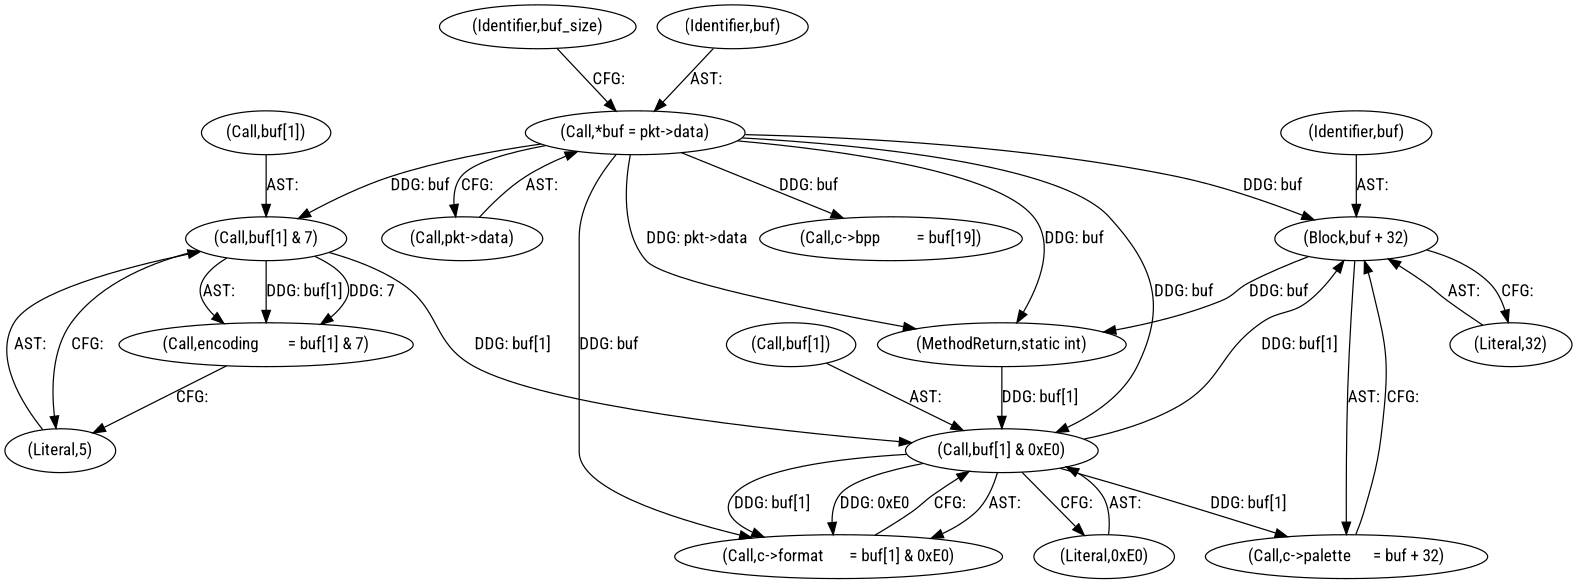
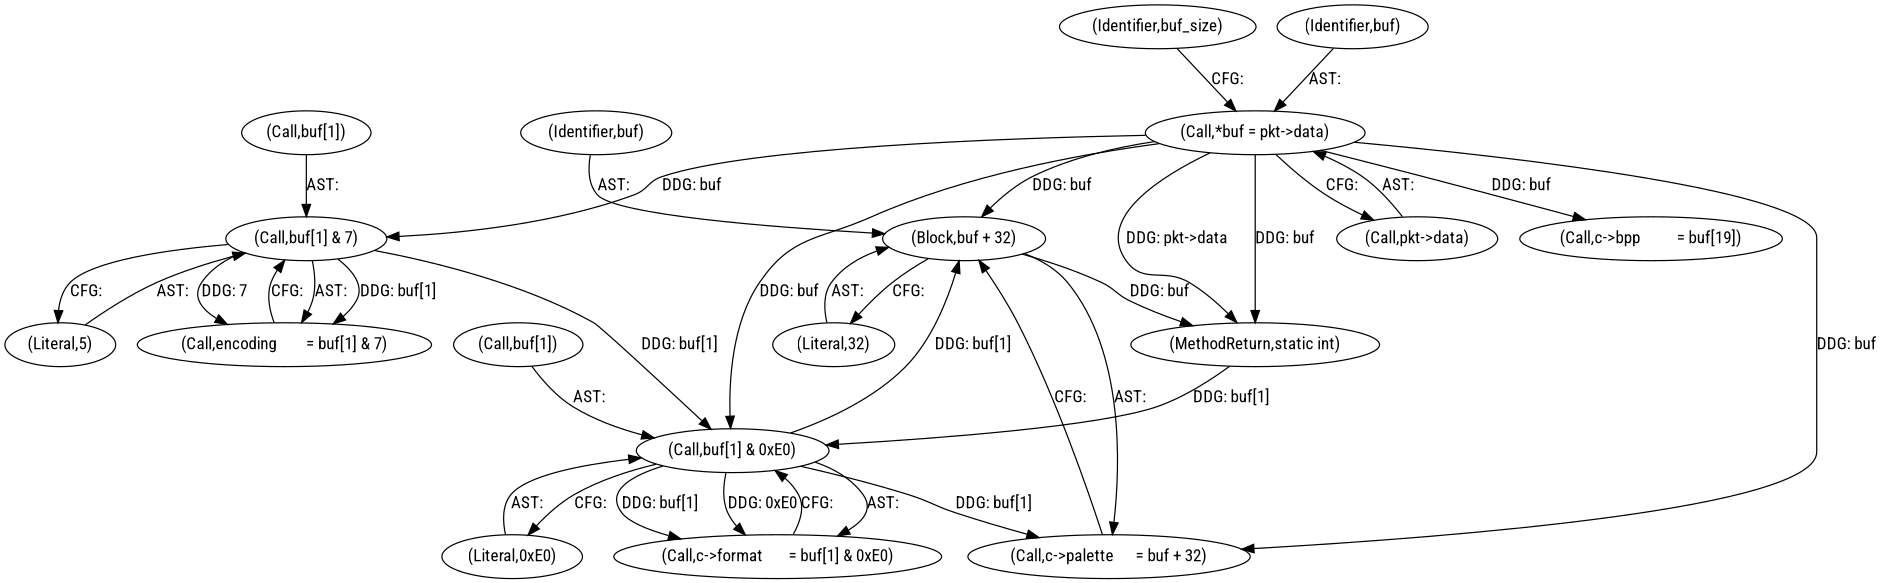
(579, 380) -> (1817, 395)
(165, 397) -> (269, 296)
